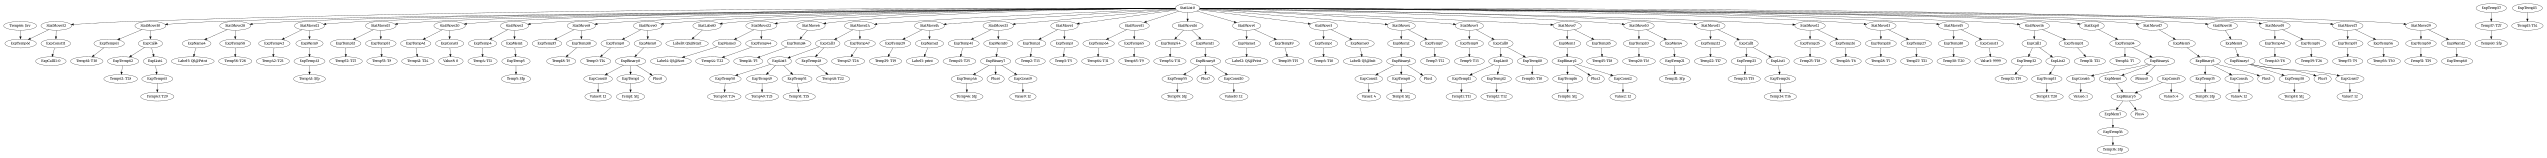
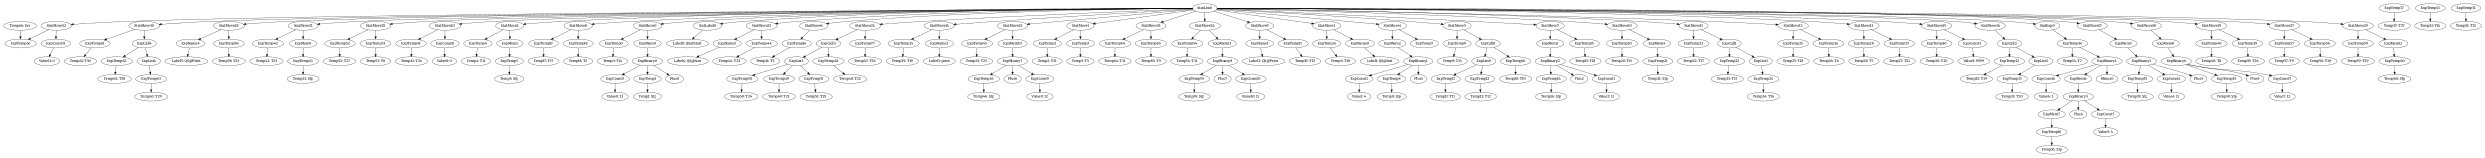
(2491, 33) -> (2395, 69)
(2053, 34) -> none
(860, 44) -> (865, 44)
(51, 61) -> (47, 61)
none -> (544, 61)
(1435, 61) -> none
(2421, 61) -> (2358, 61)
(2150, 87) -> (2091, 105)
